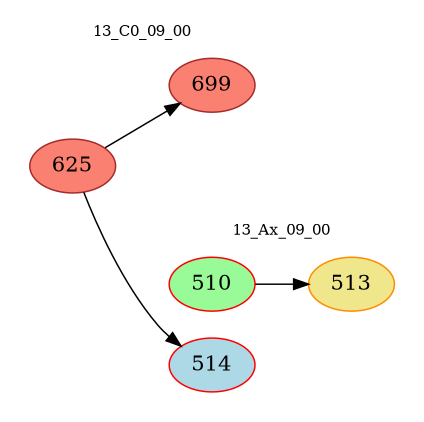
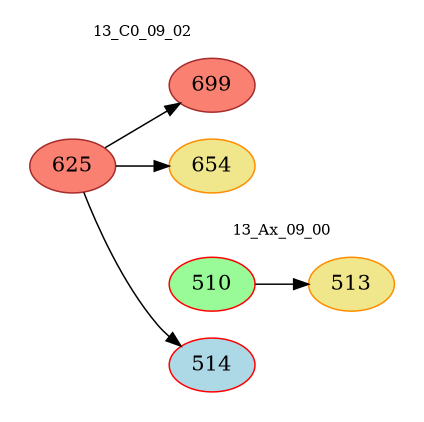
(142, 32) -> (142, 32)
none -> (212, 166)
